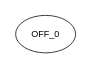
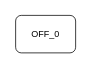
(45, 34) -> (45, 34)
